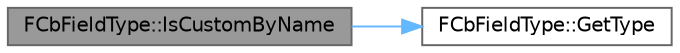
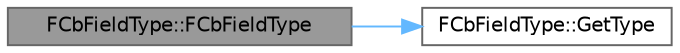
(180, 27) -> (180, 27)
